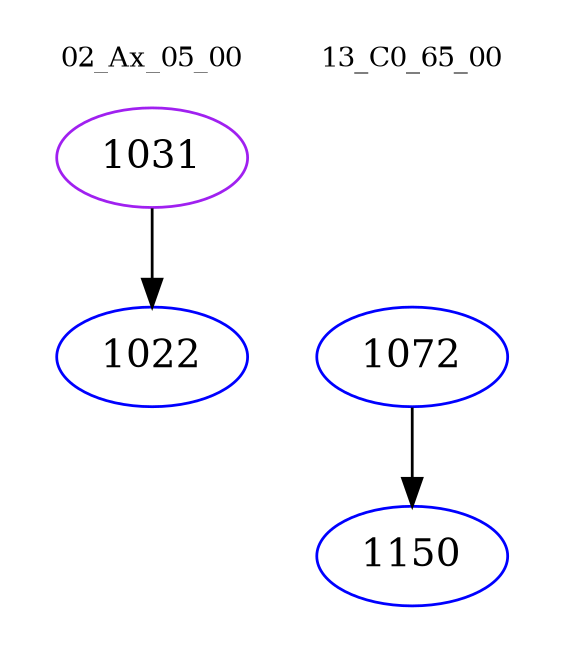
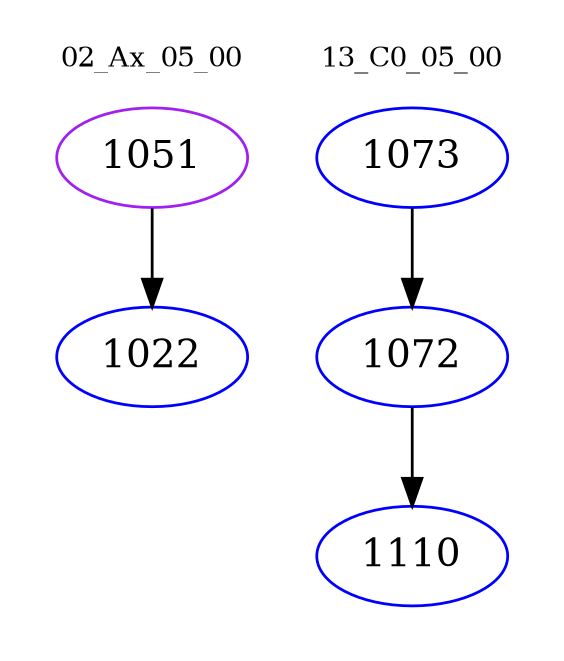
(412, 59) -> (412, 59)
(152, 158) -> (152, 158)
none -> (412, 158)
(412, 556) -> (412, 556)
